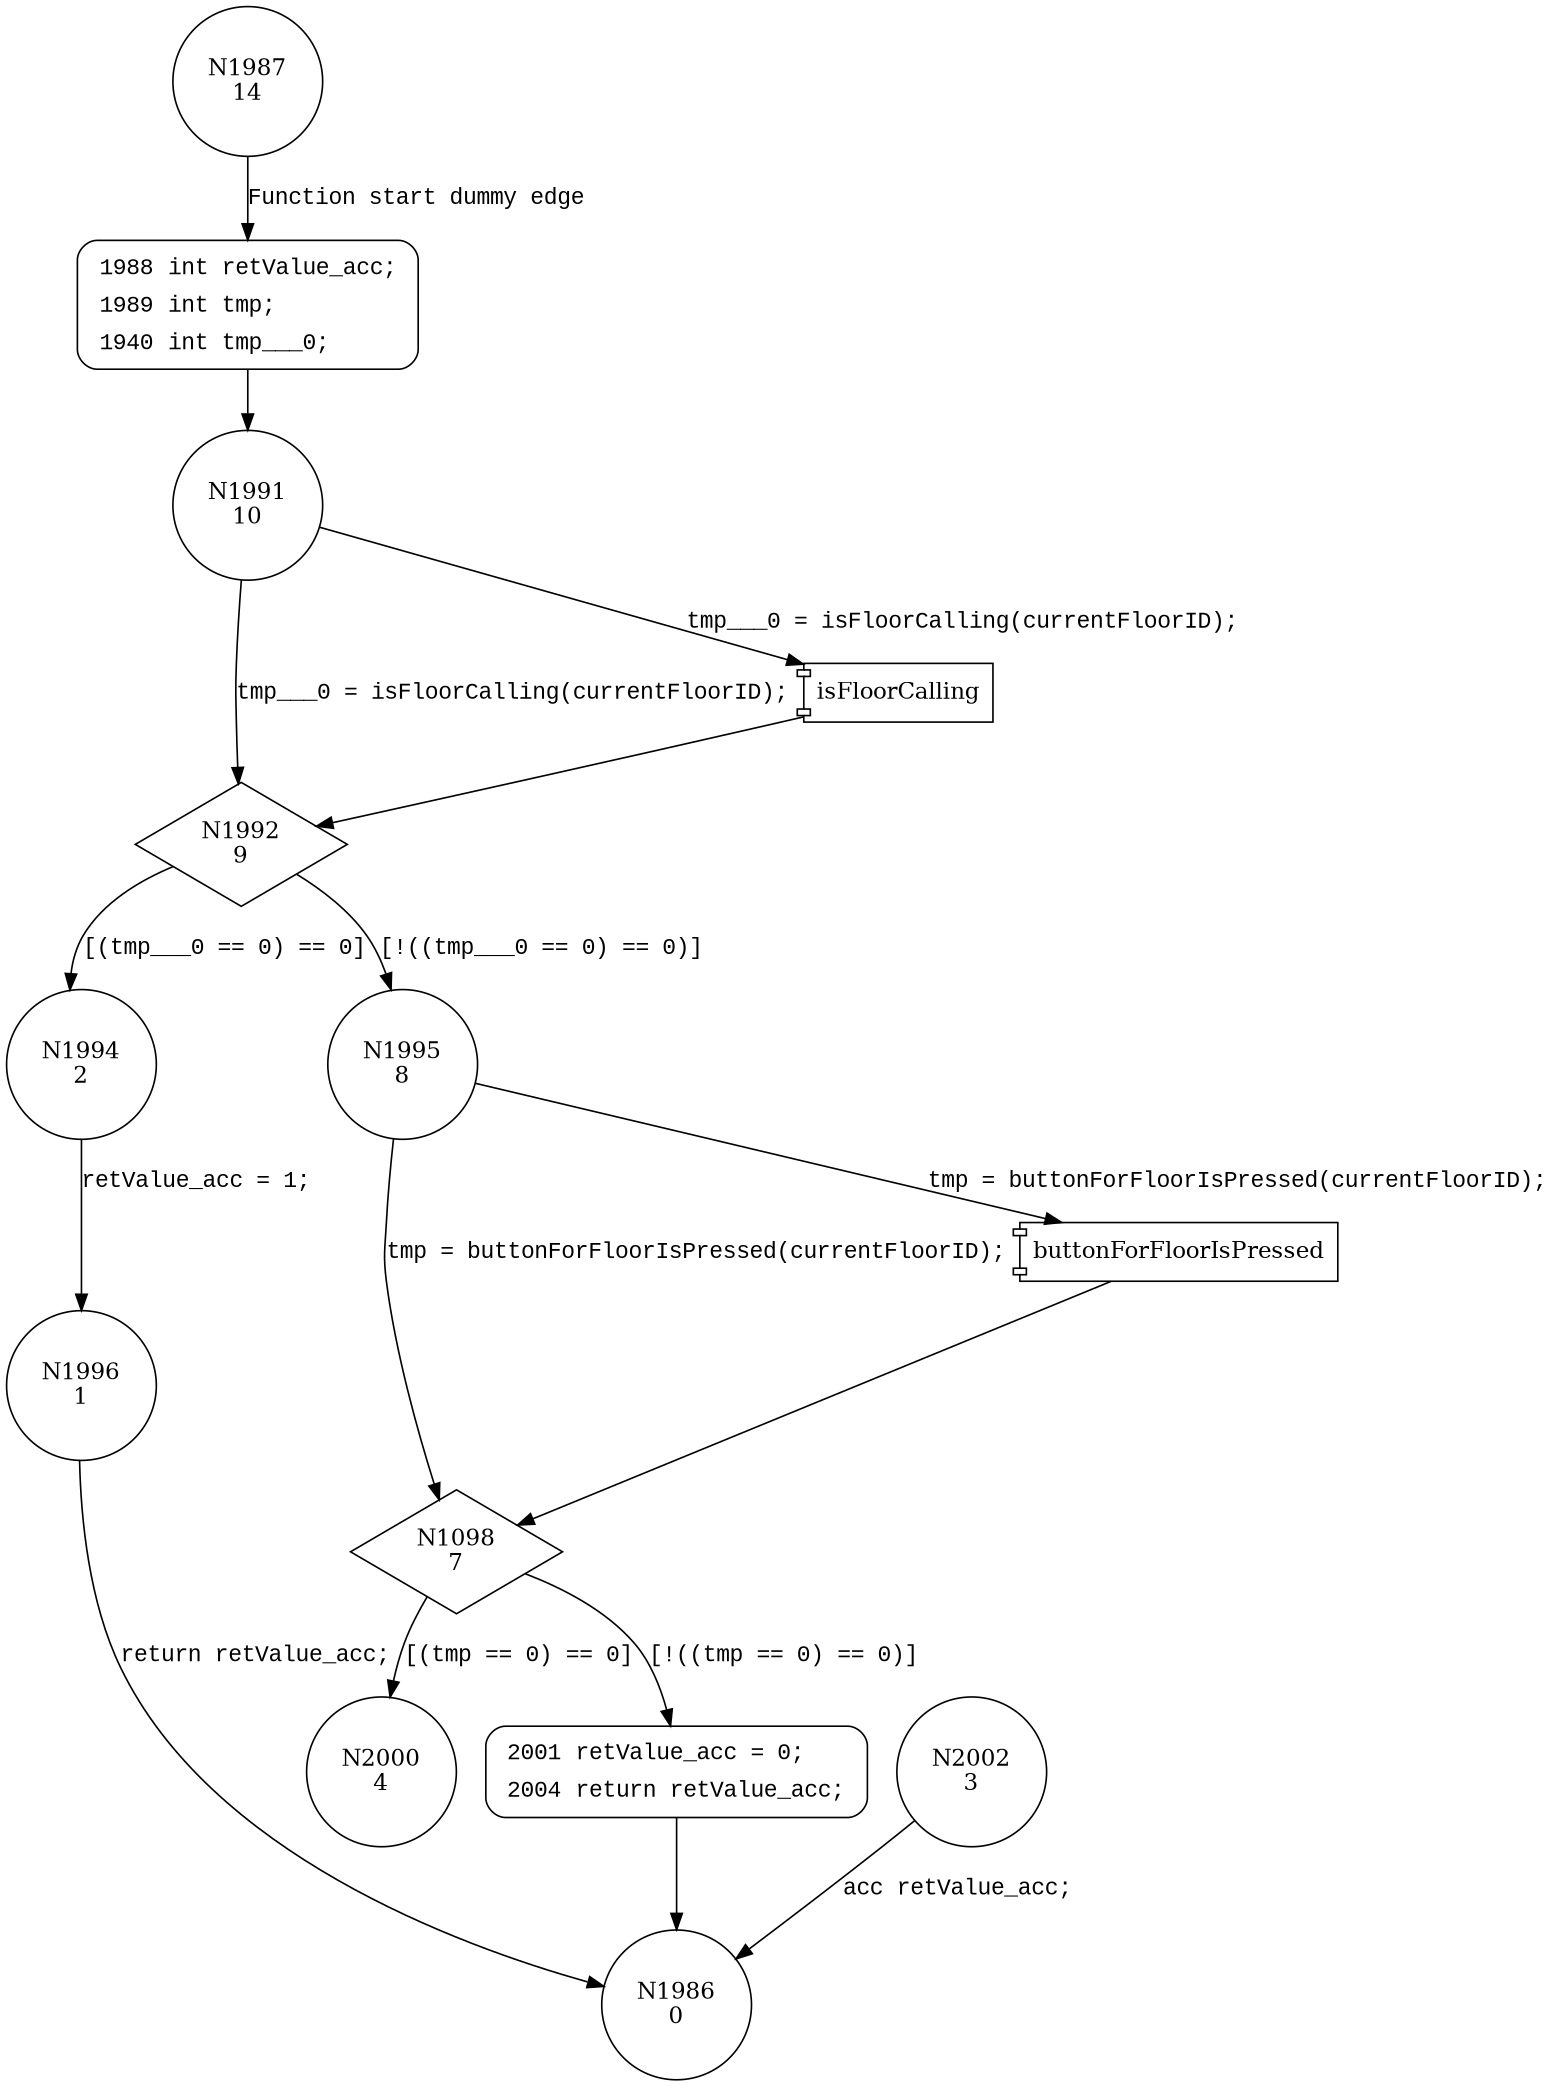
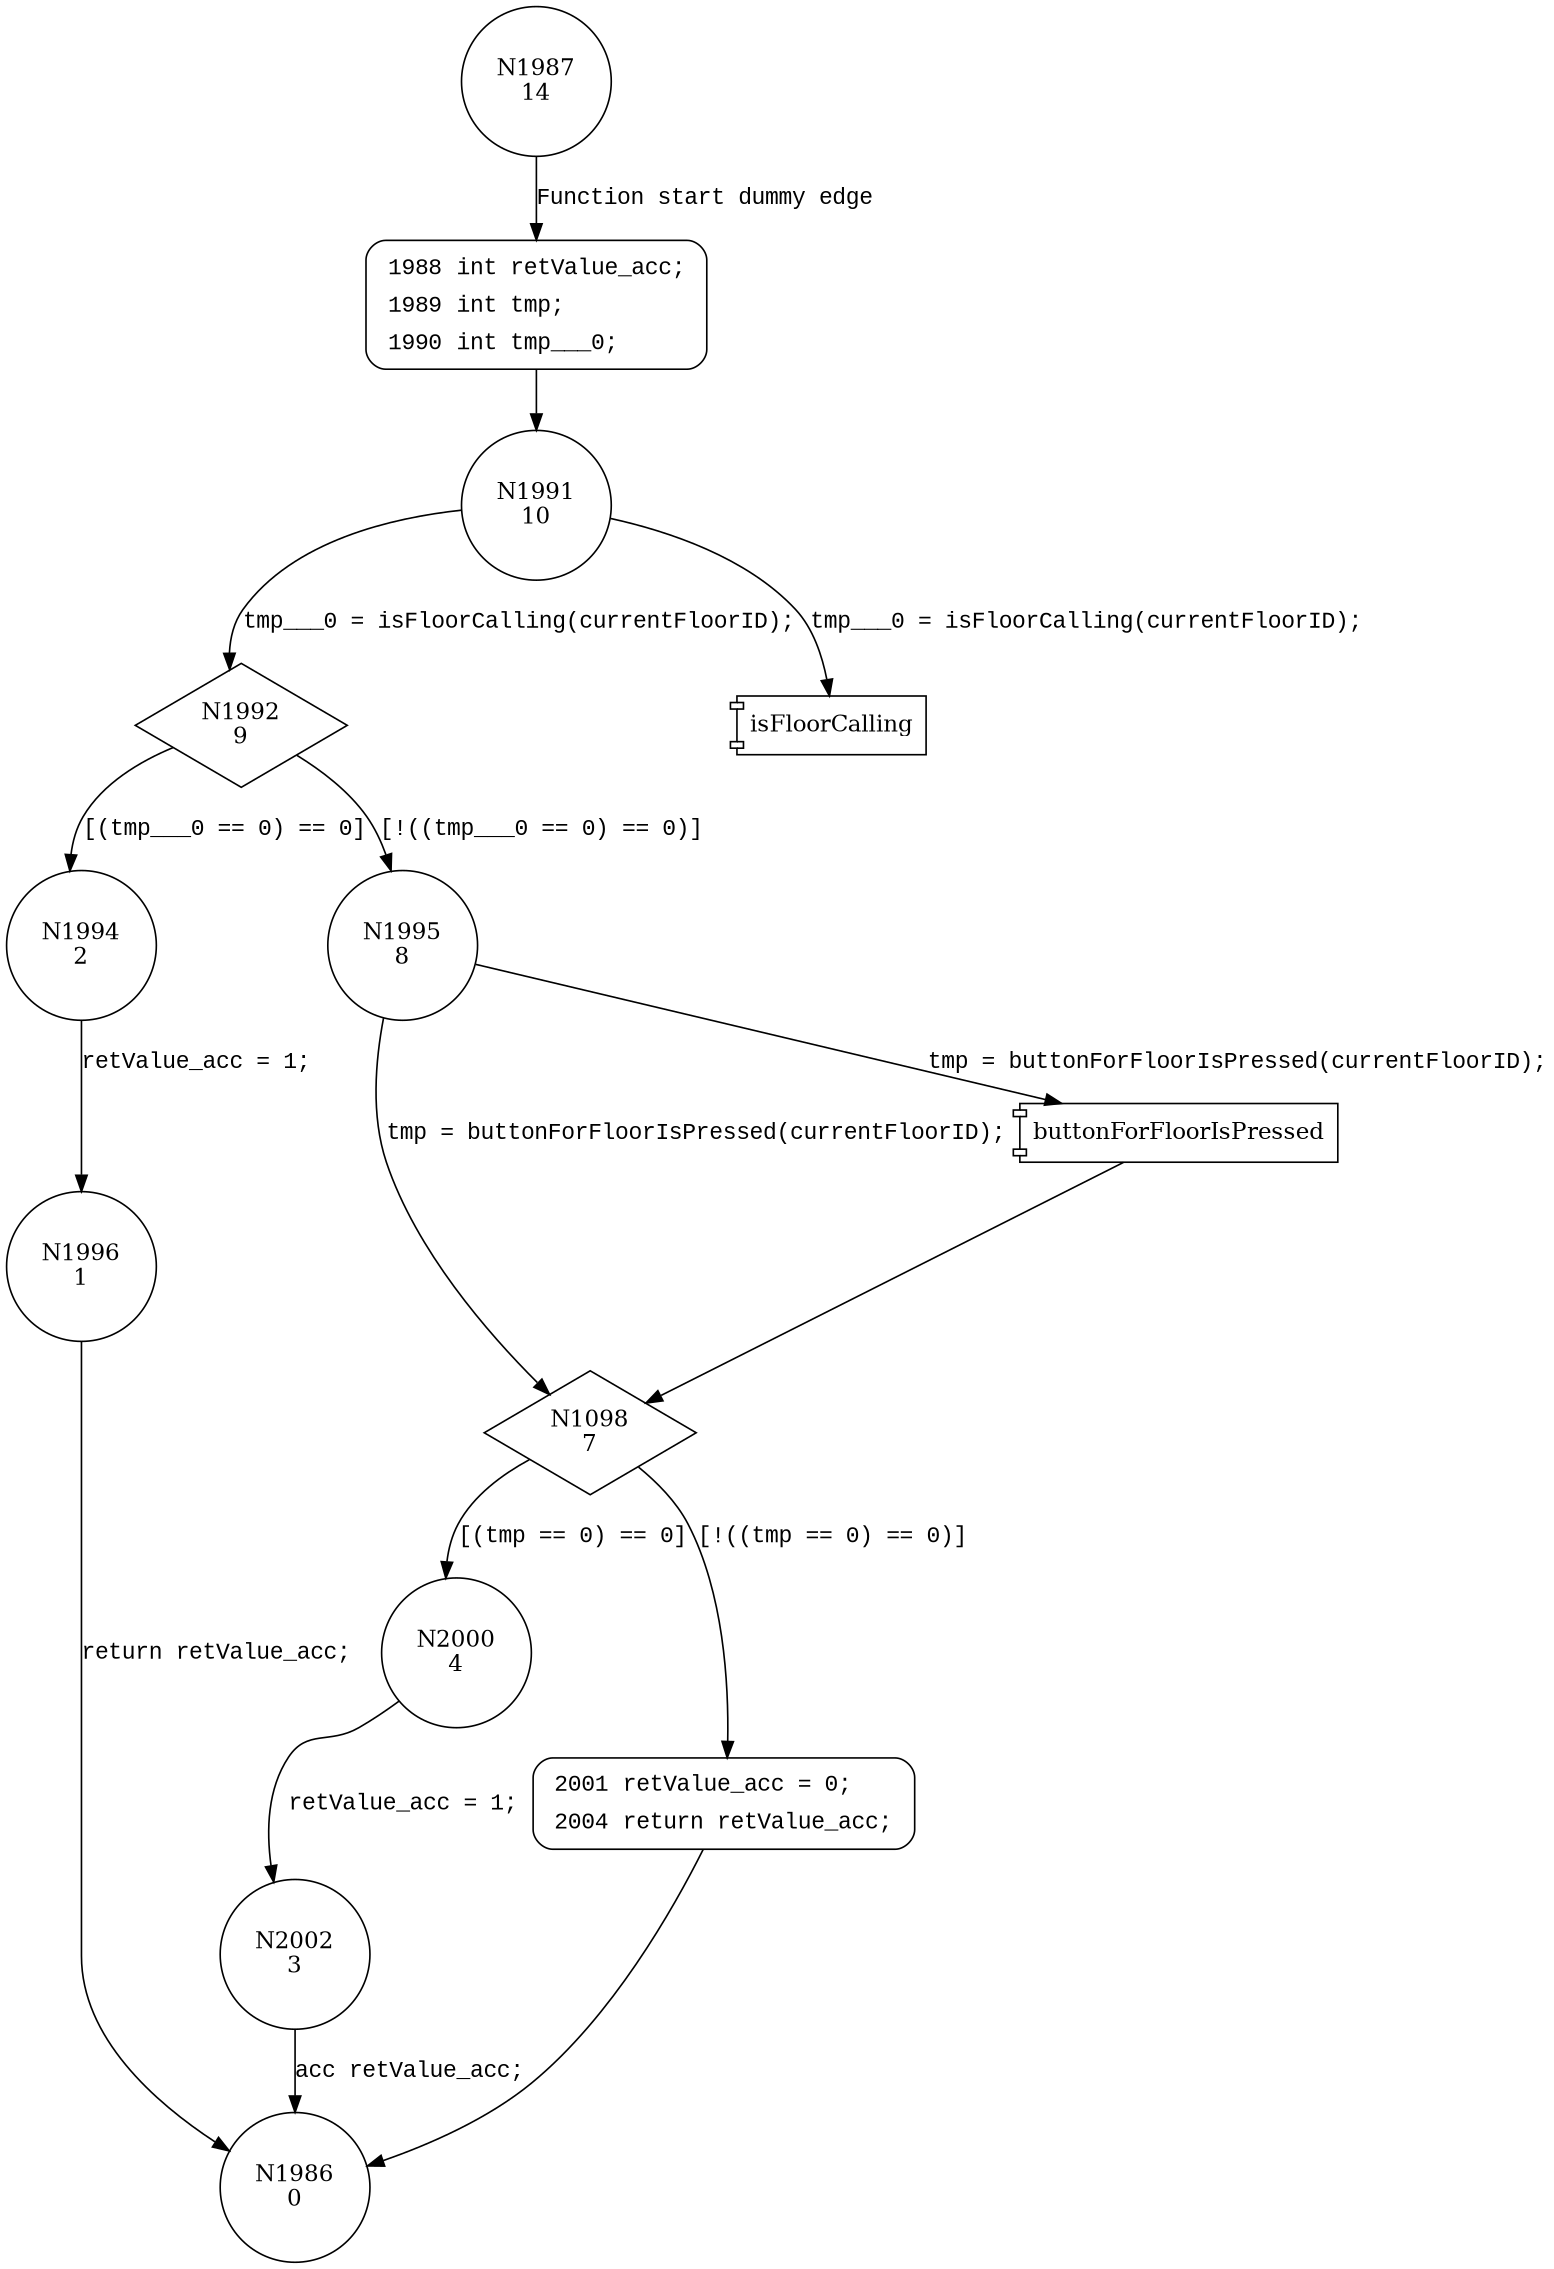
(127, 342) -> (416, 342)
(568, 770) -> none
none -> (293, 1752)
